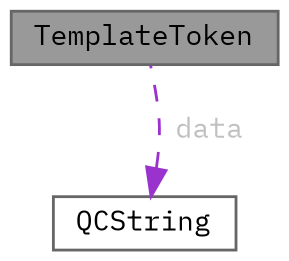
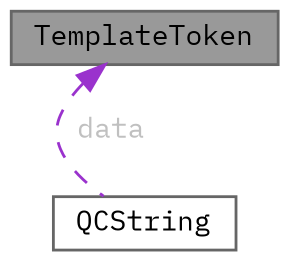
(159, 117) -> (59, 144)
